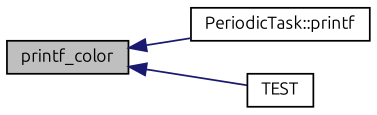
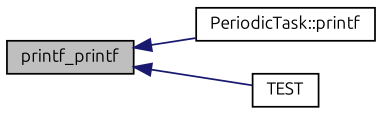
(68, 57) -> (70, 57)
